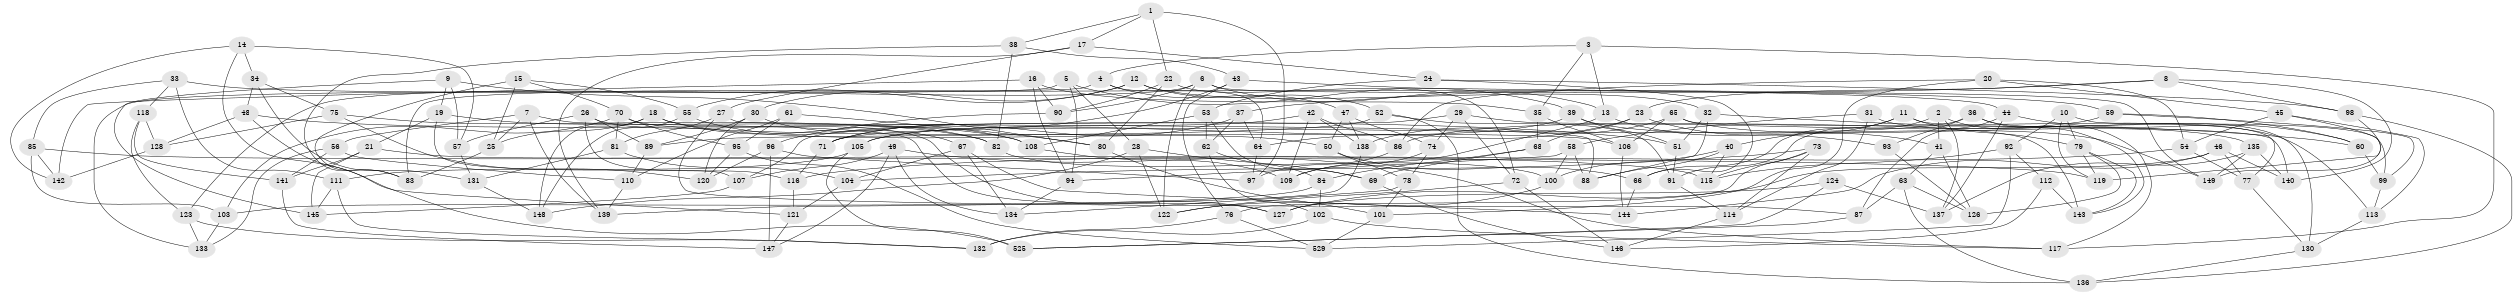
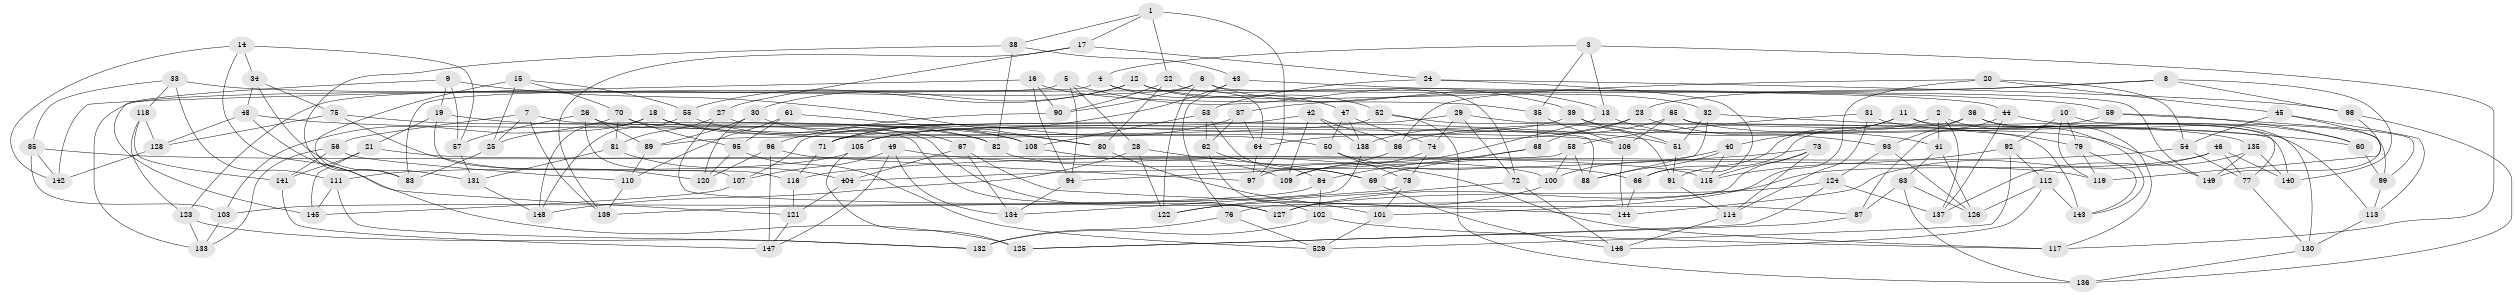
none -> (1860, 164)
(847, 181) -> (847, 181)
(2080, 201) -> (2011, 198)
(1020, 249) -> (1020, 249)
